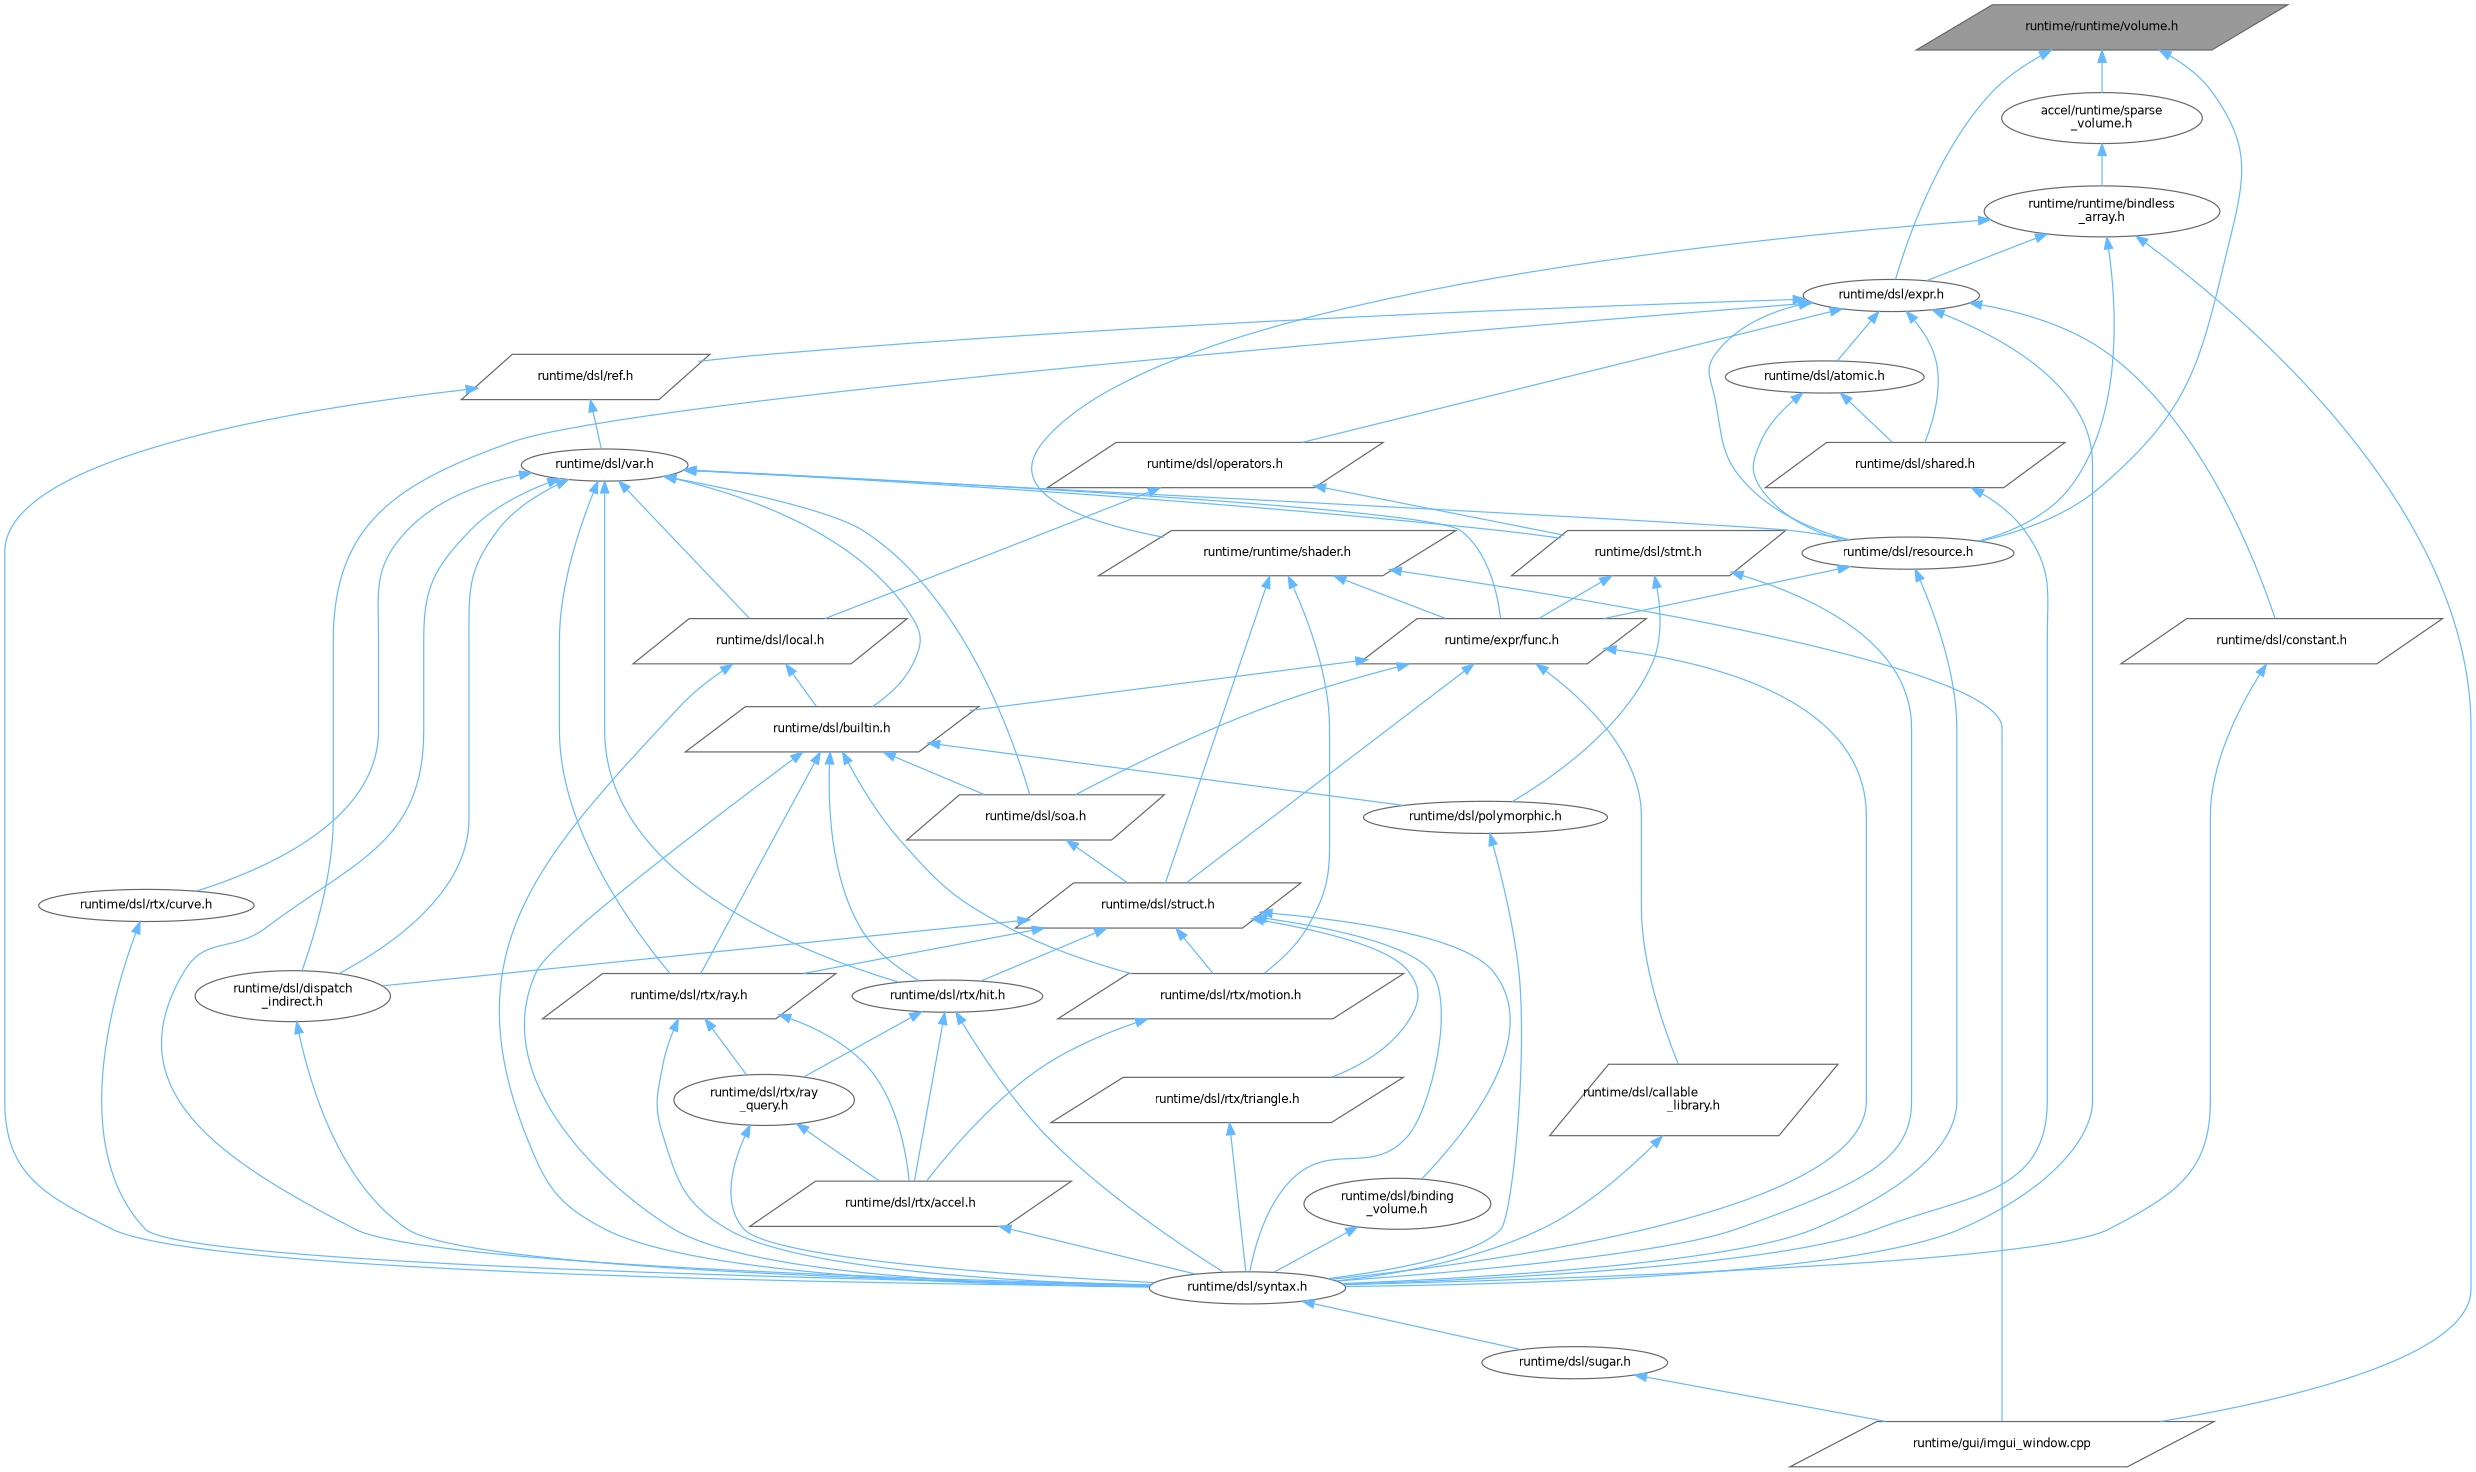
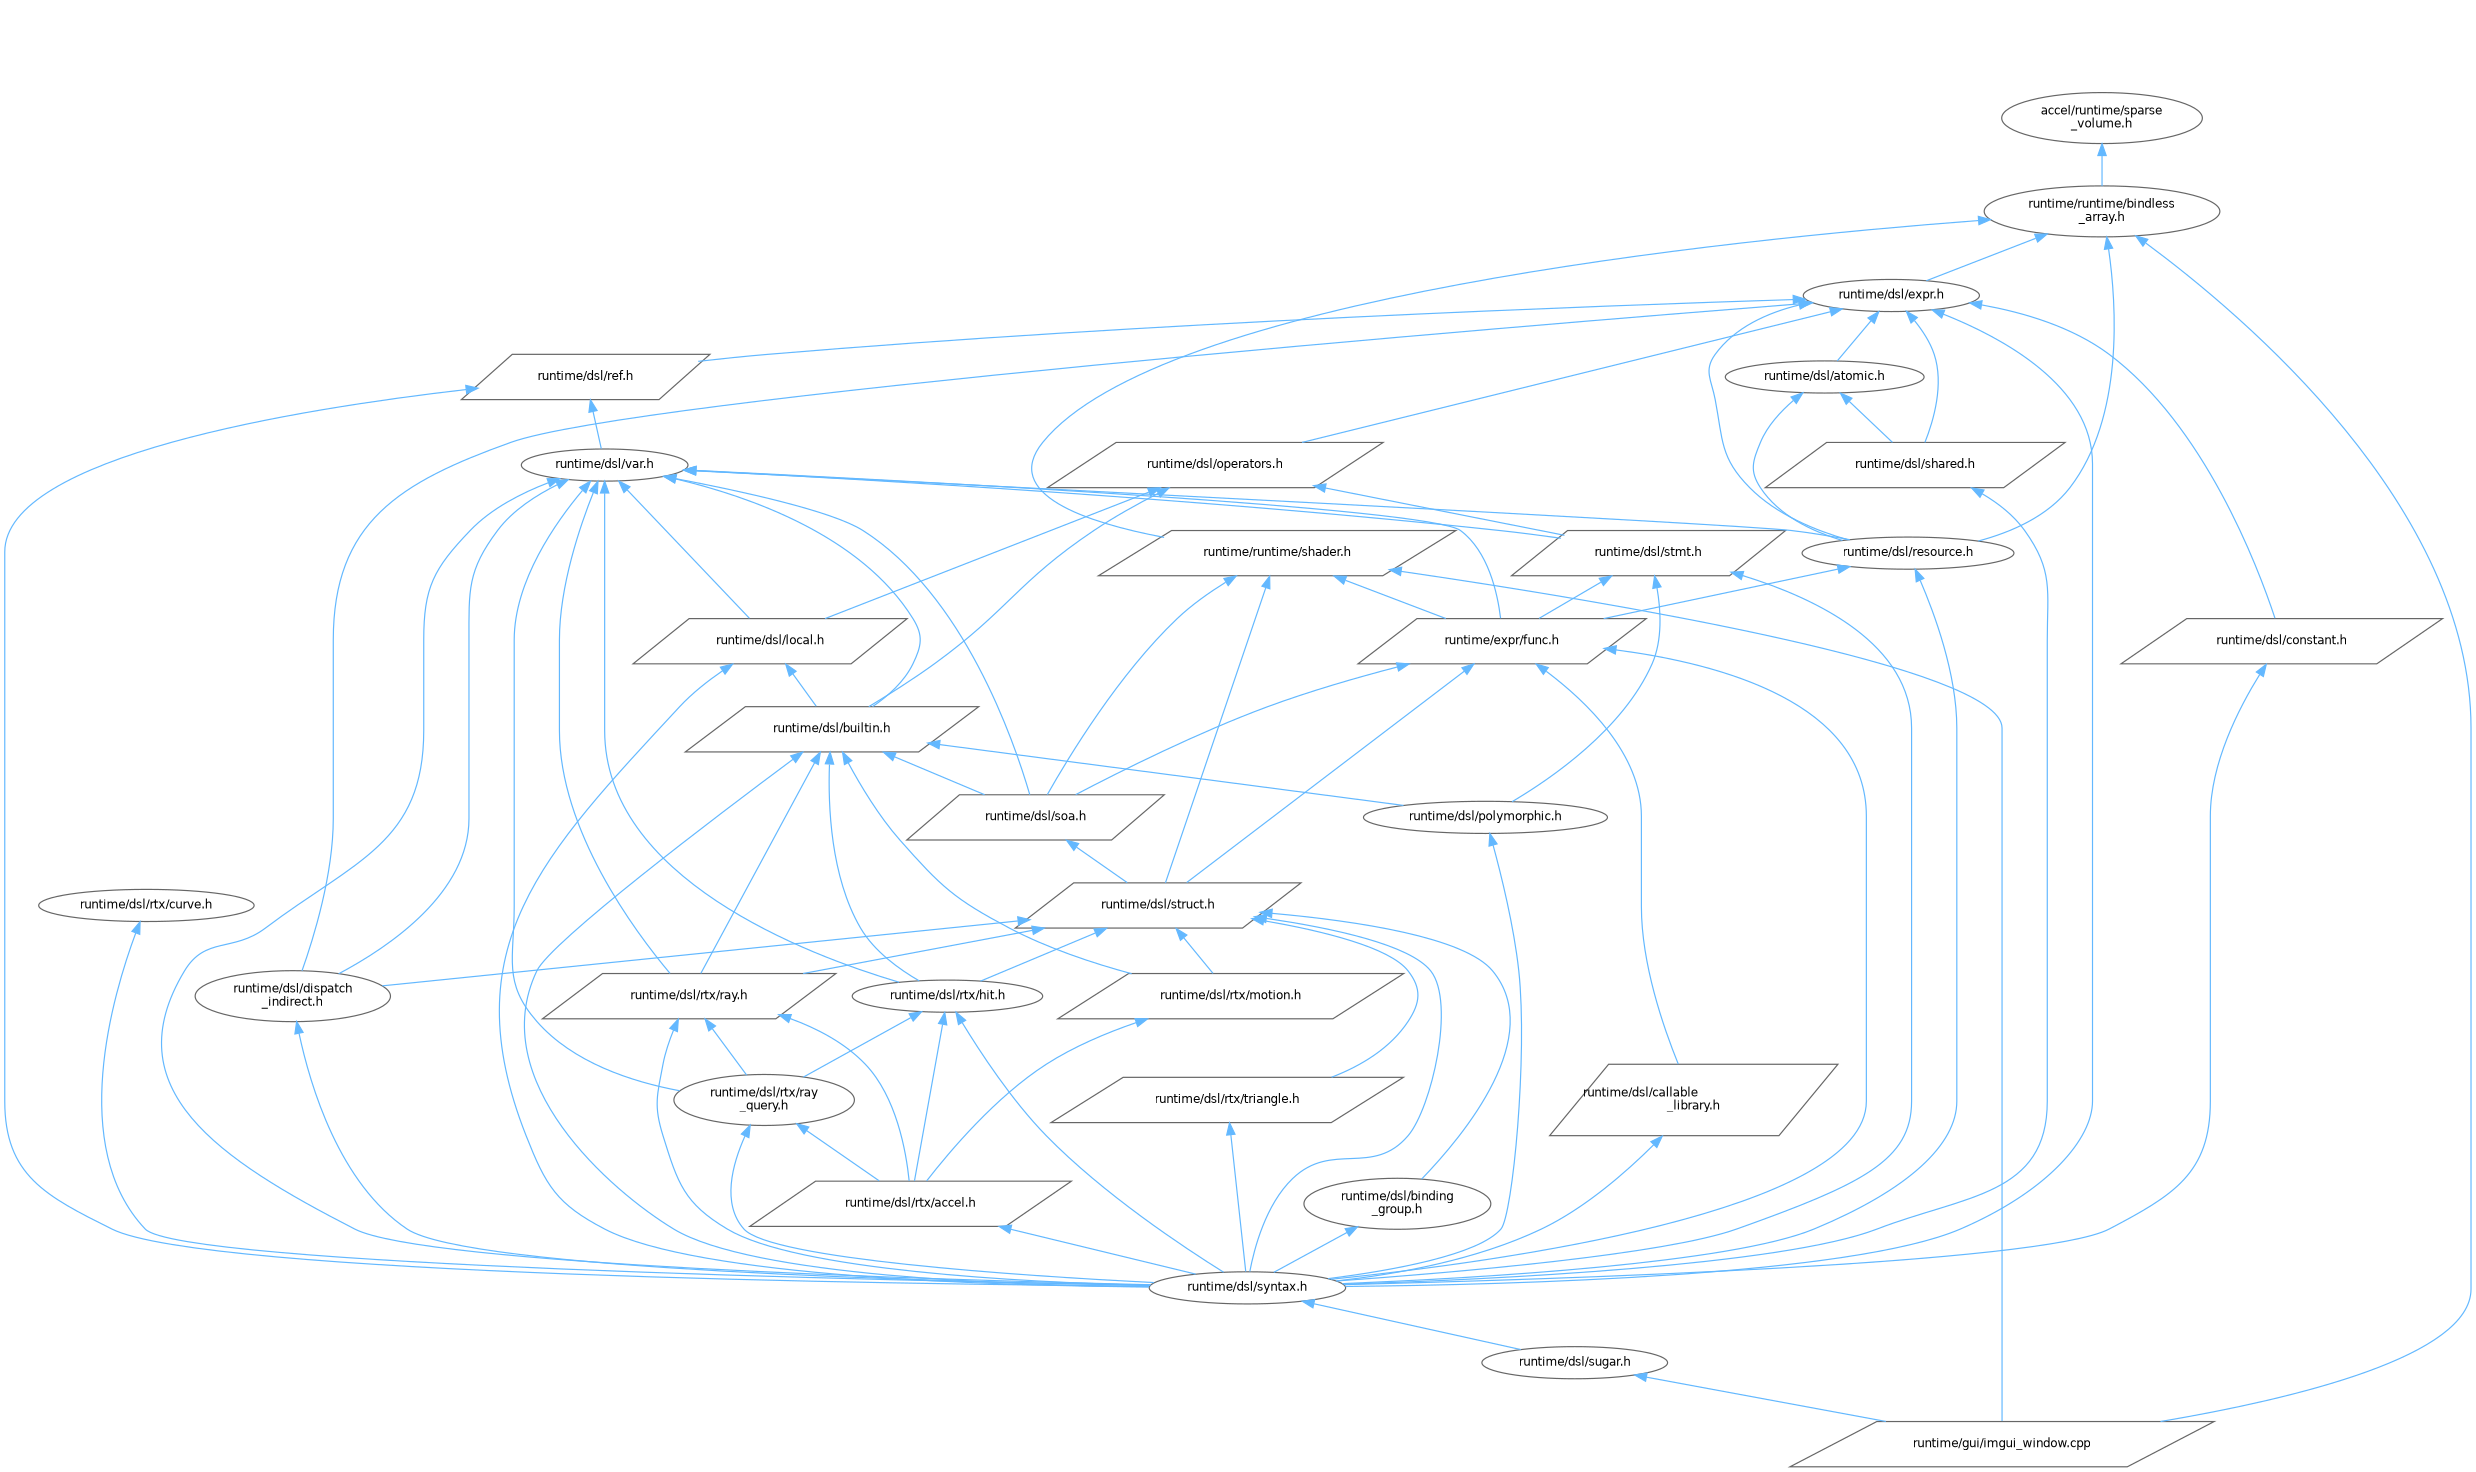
(2102, 27) -> none
(1163, 686) -> (1012, 598)
(379, 692) -> (514, 831)
(1330, 788) -> (1125, 678)
(1397, 1204) -> (1397, 1204)
